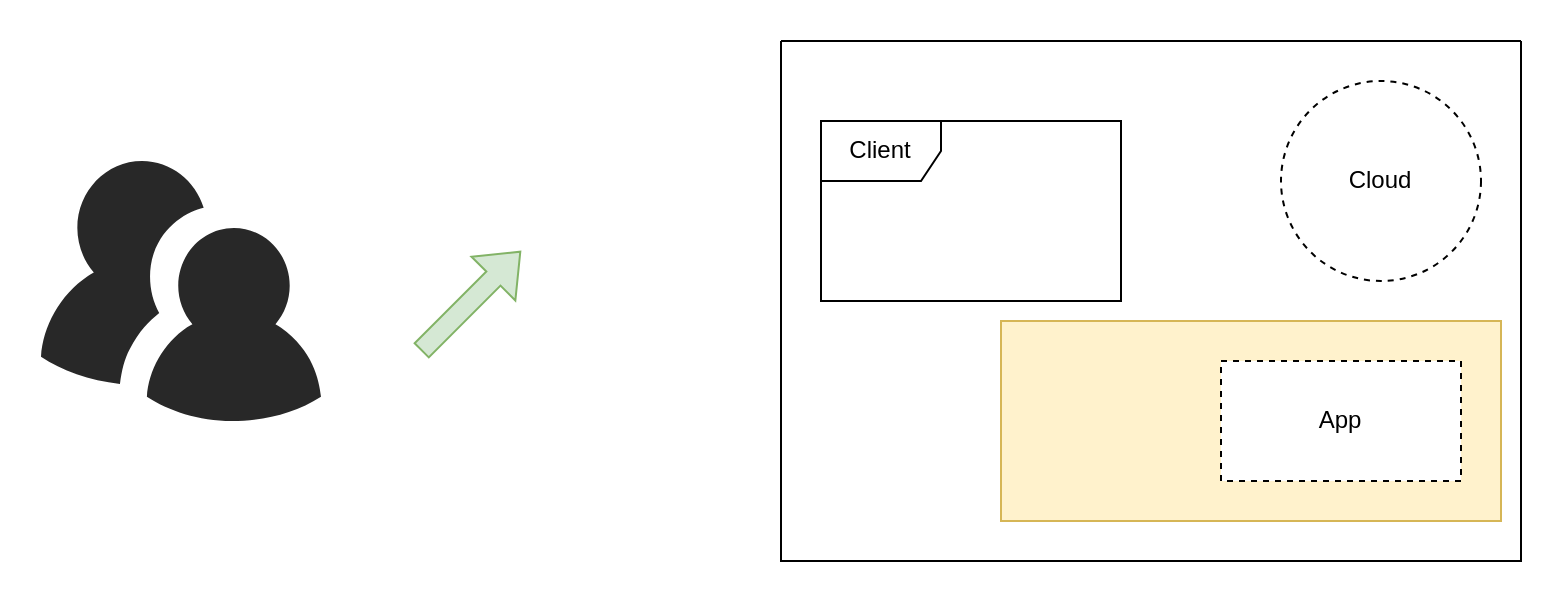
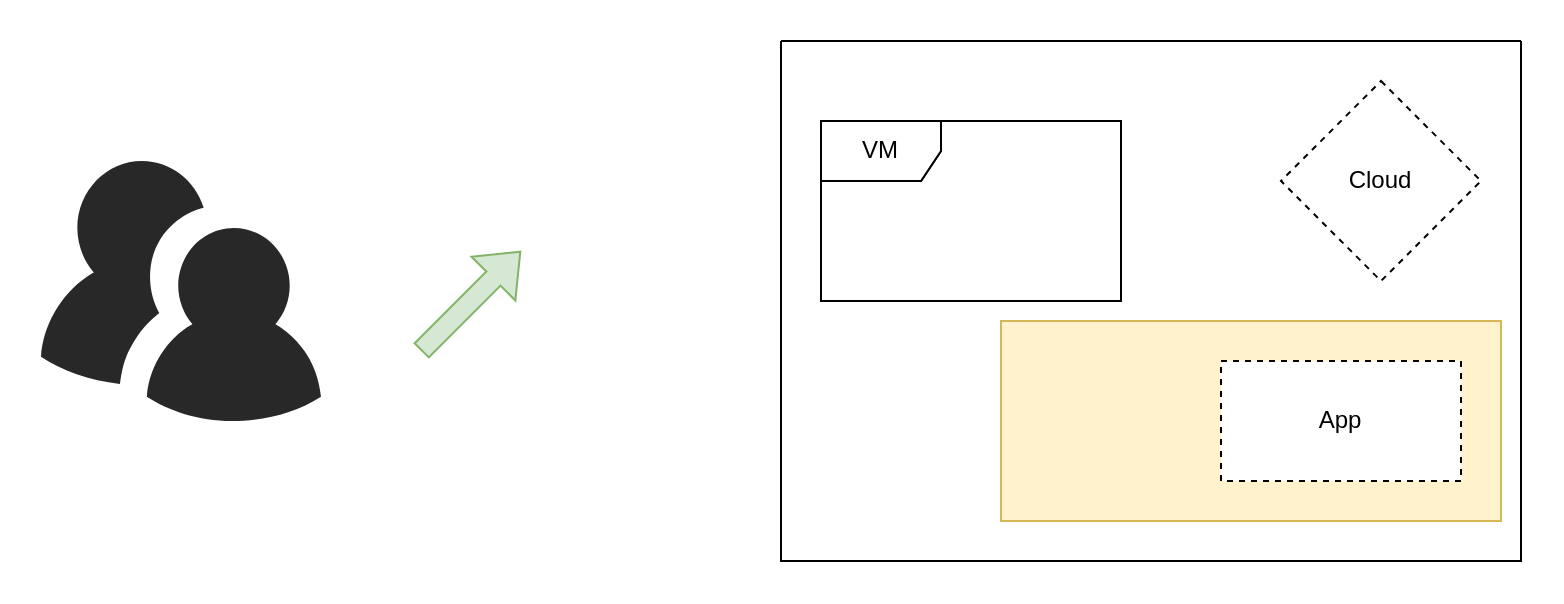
(1381, 181) -> (1381, 181)
none -> (971, 211)
